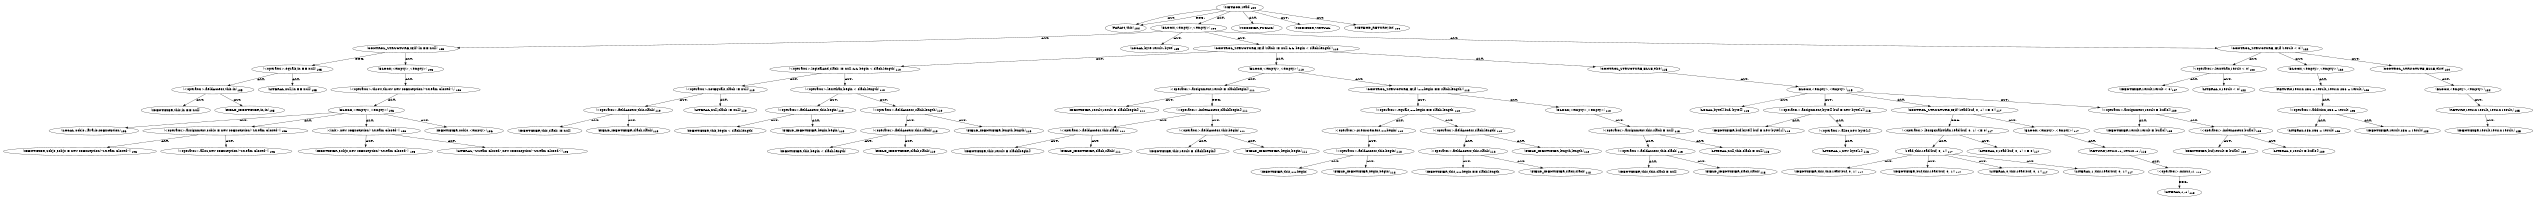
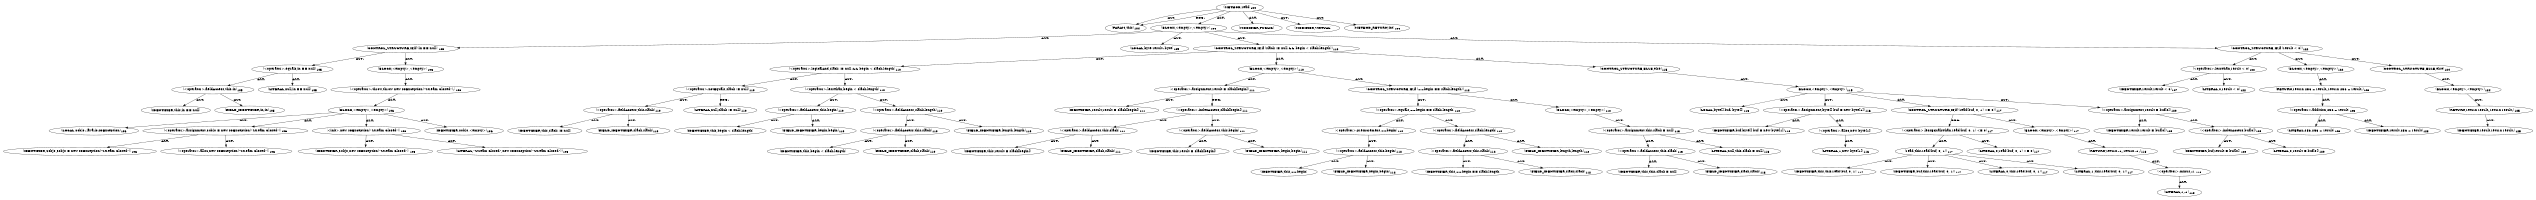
(360, 59) -> (360, 59)
(725, 100) -> (725, 100)
(2184, 182) -> (2184, 182)
